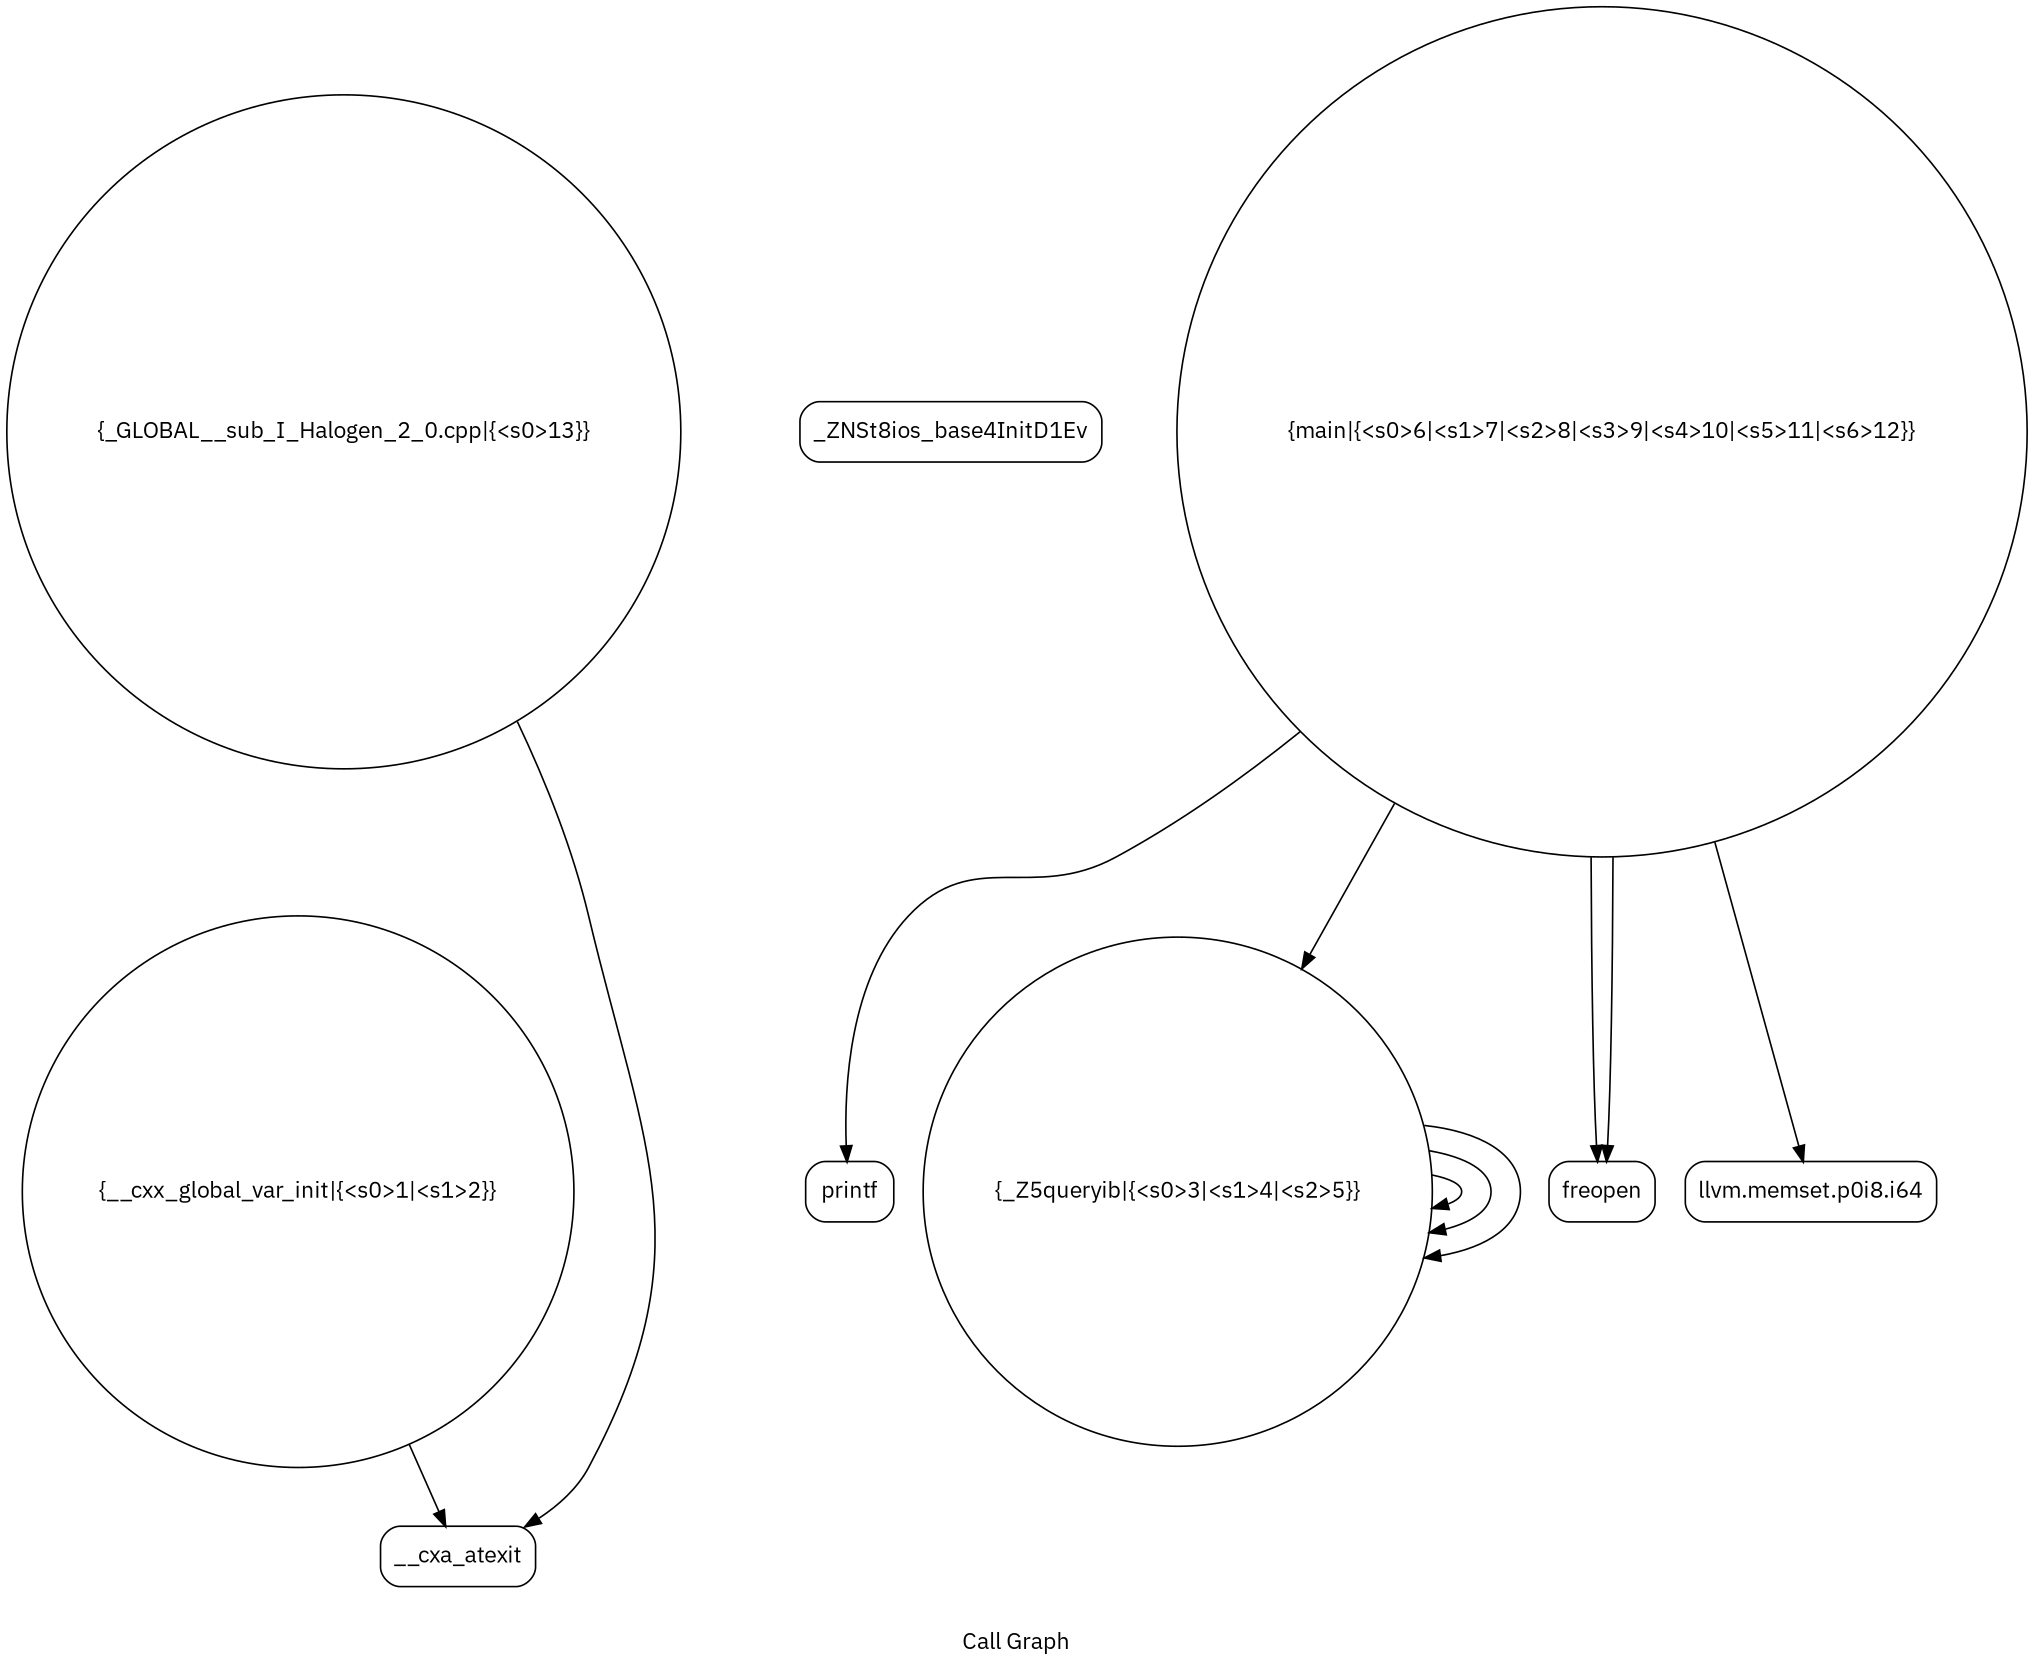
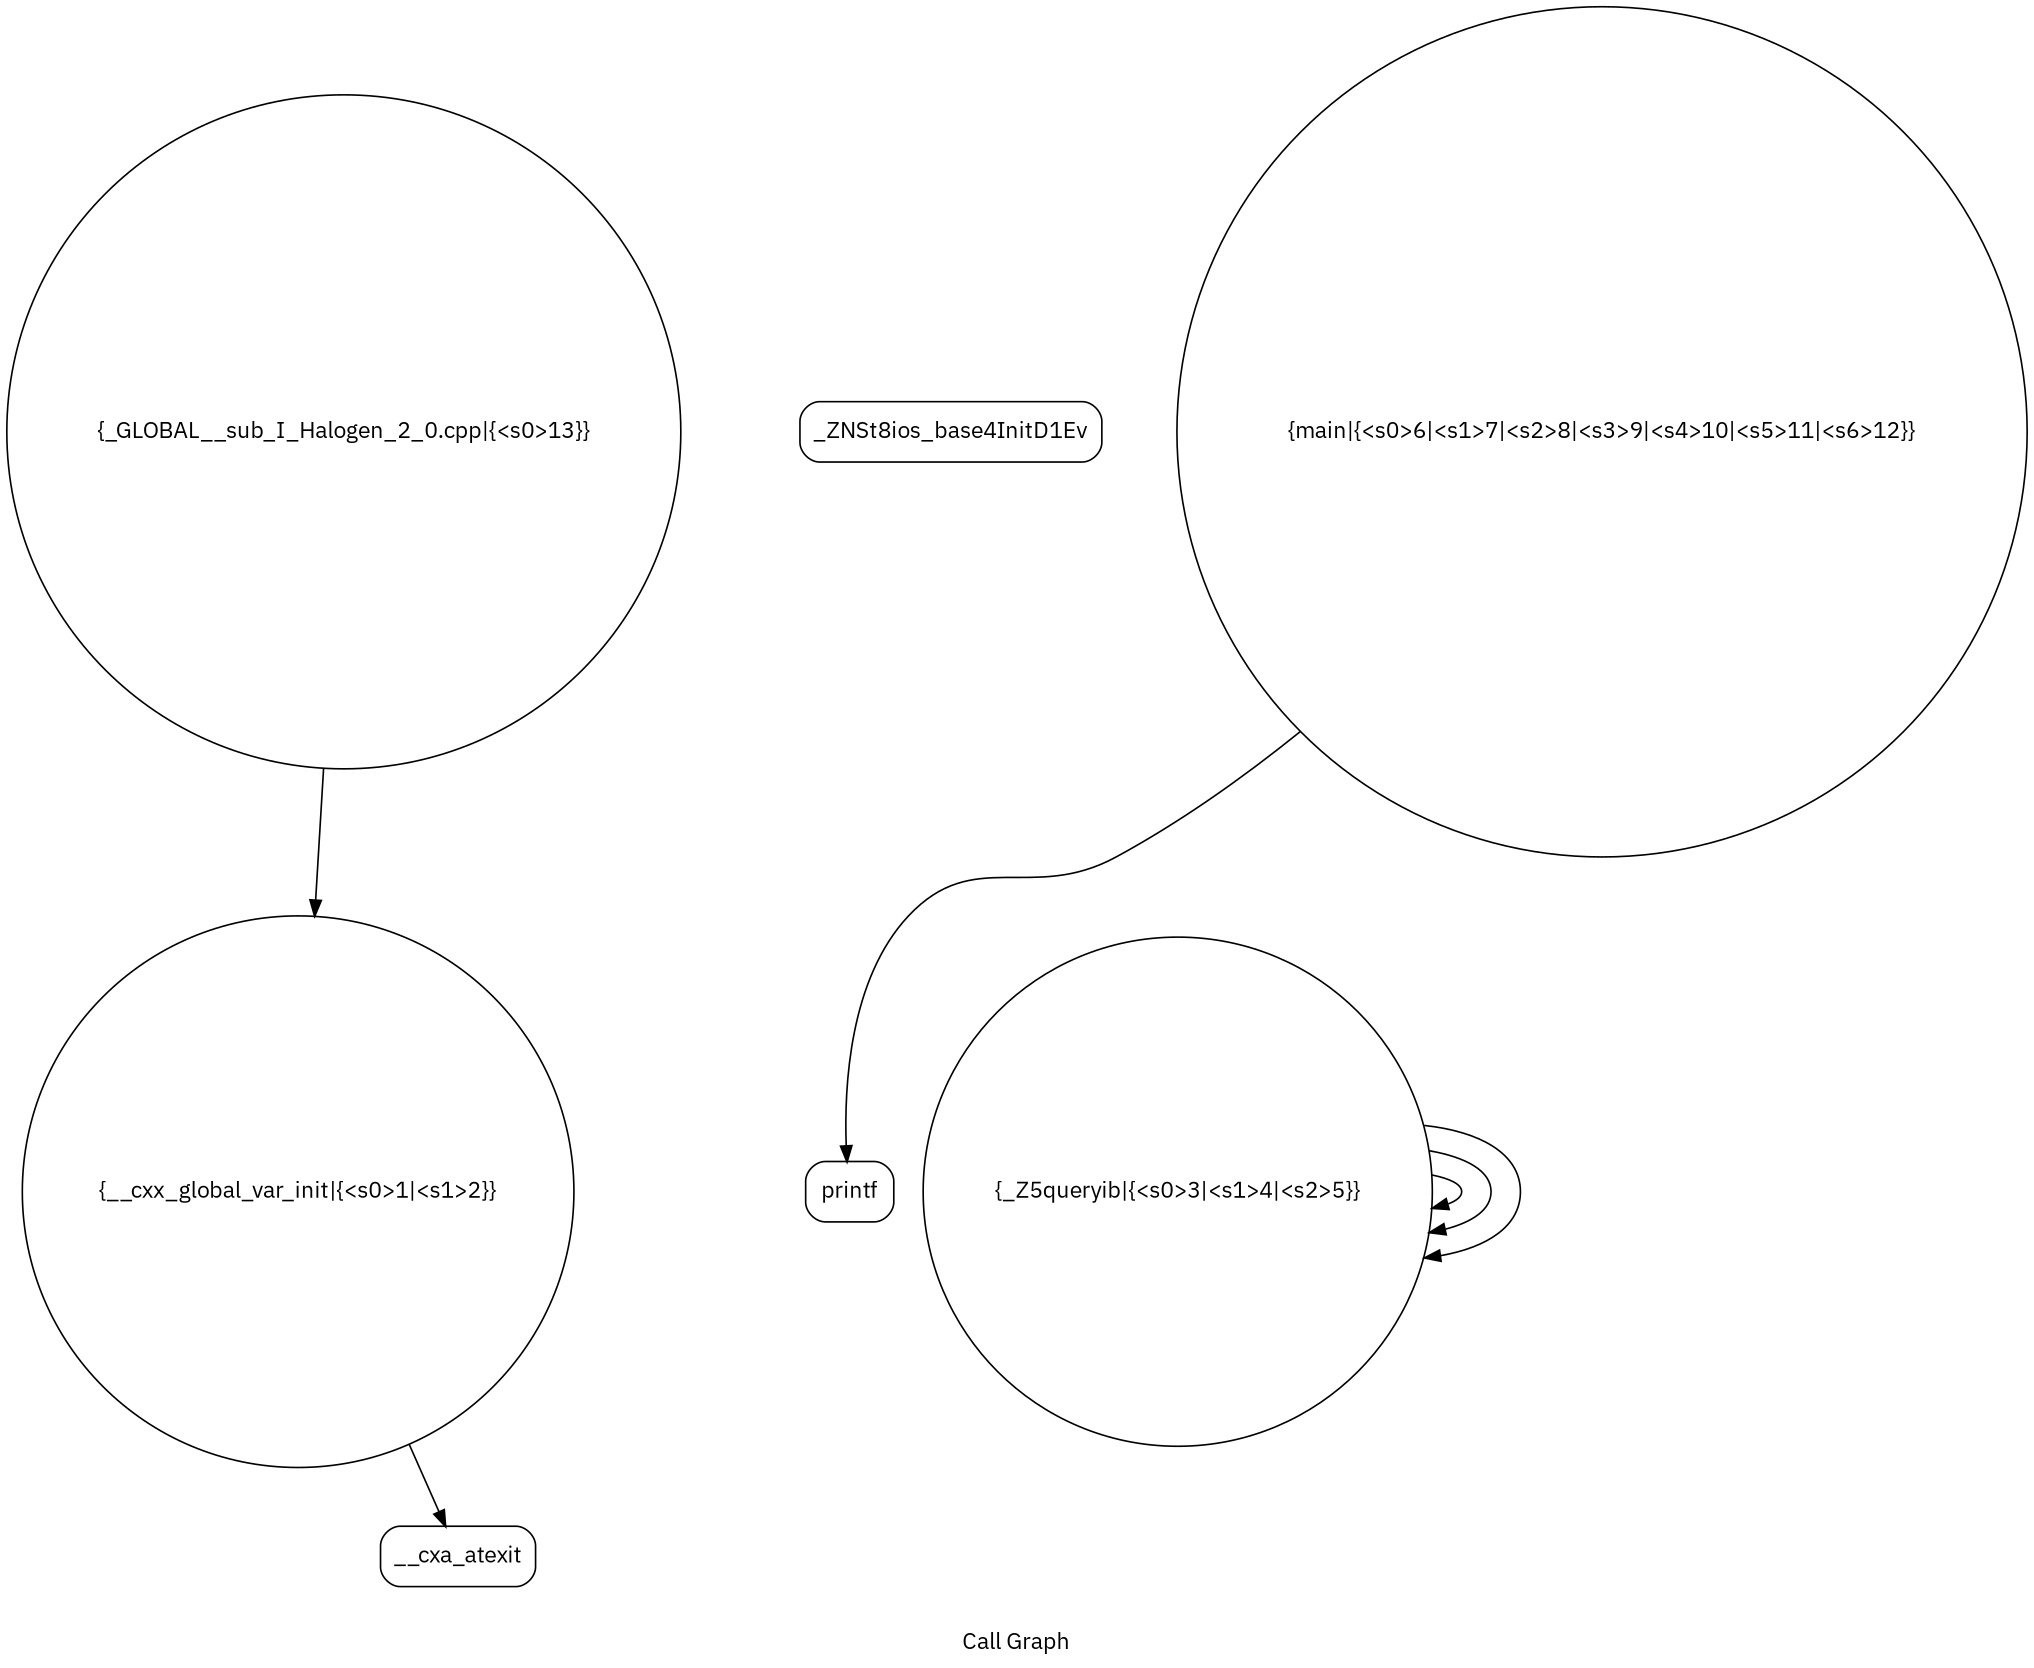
(1352, 879) -> none
(642, 1127) -> (320, 834)
(1602, 1192) -> none
(1811, 1192) -> none
